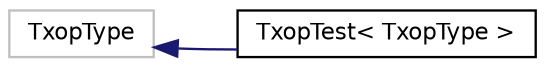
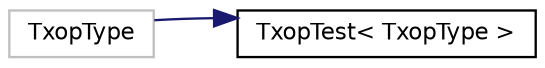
(208, 49) -> (184, 19)
